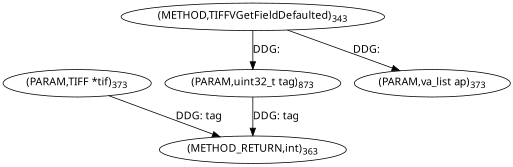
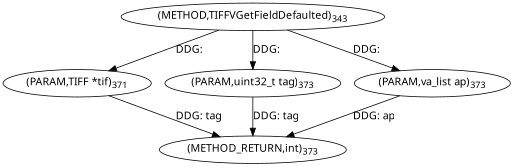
none -> (167, 49)
(120, 82) -> (120, 82)
(306, 82) -> (306, 82)
none -> (347, 115)
(311, 149) -> (311, 149)
